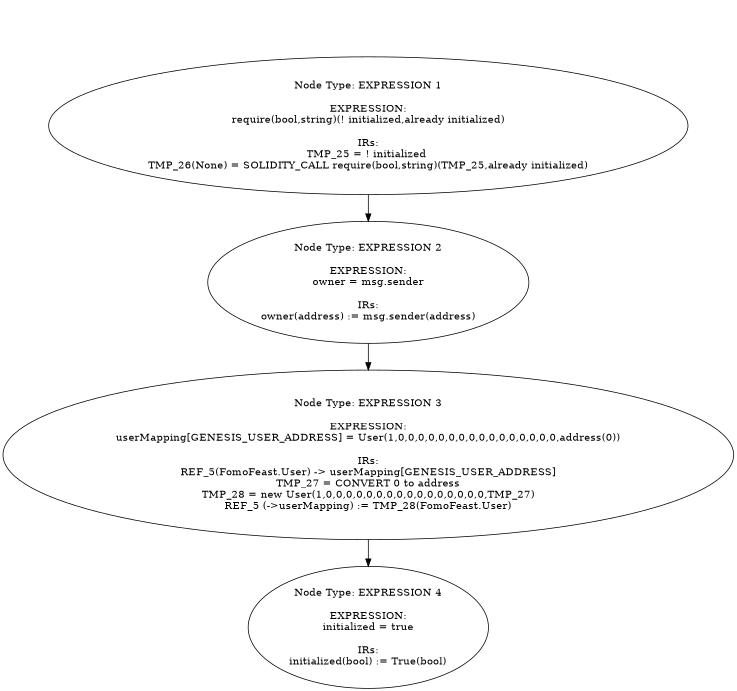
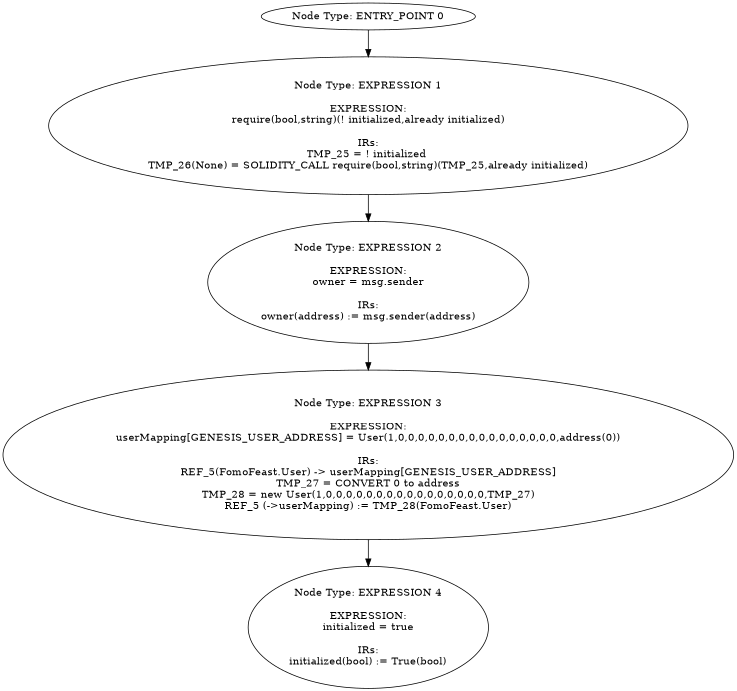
none -> (368, 16)
